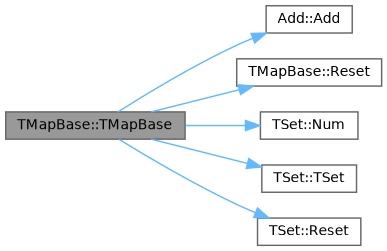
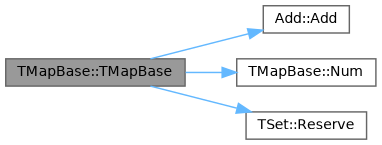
(309, 72) -> (306, 72)
(309, 126) -> none
(309, 179) -> (306, 126)
(309, 232) -> none
